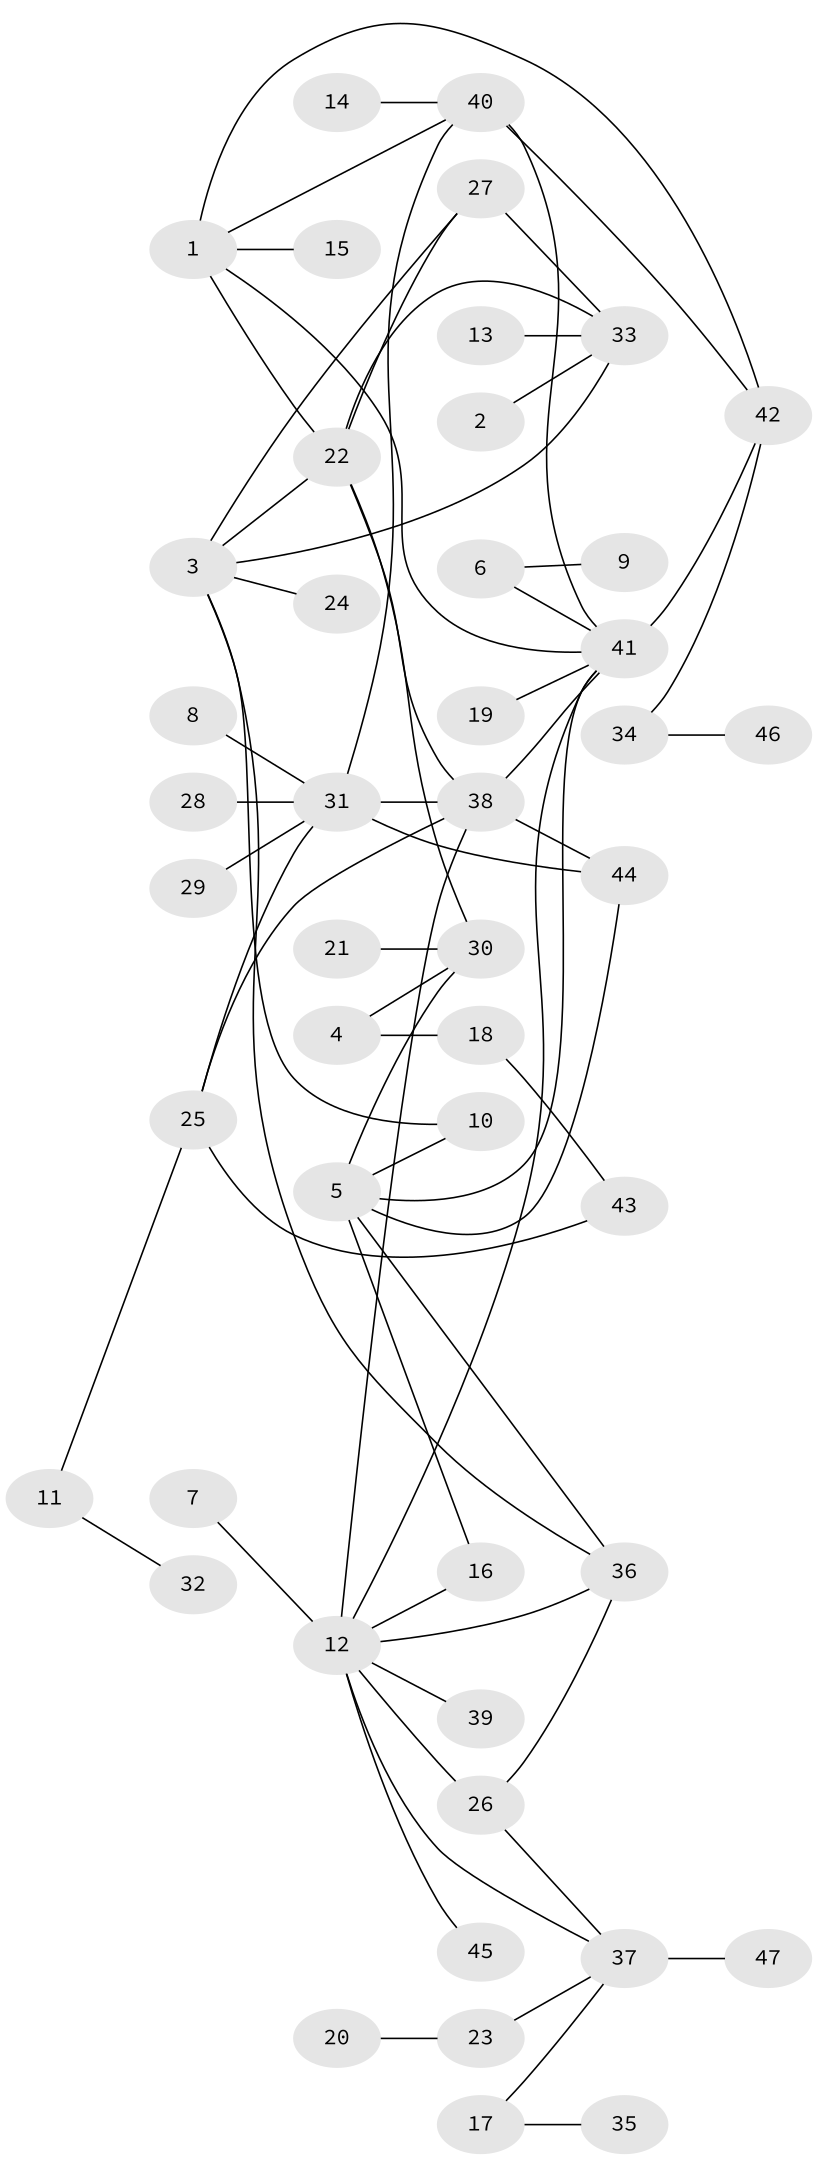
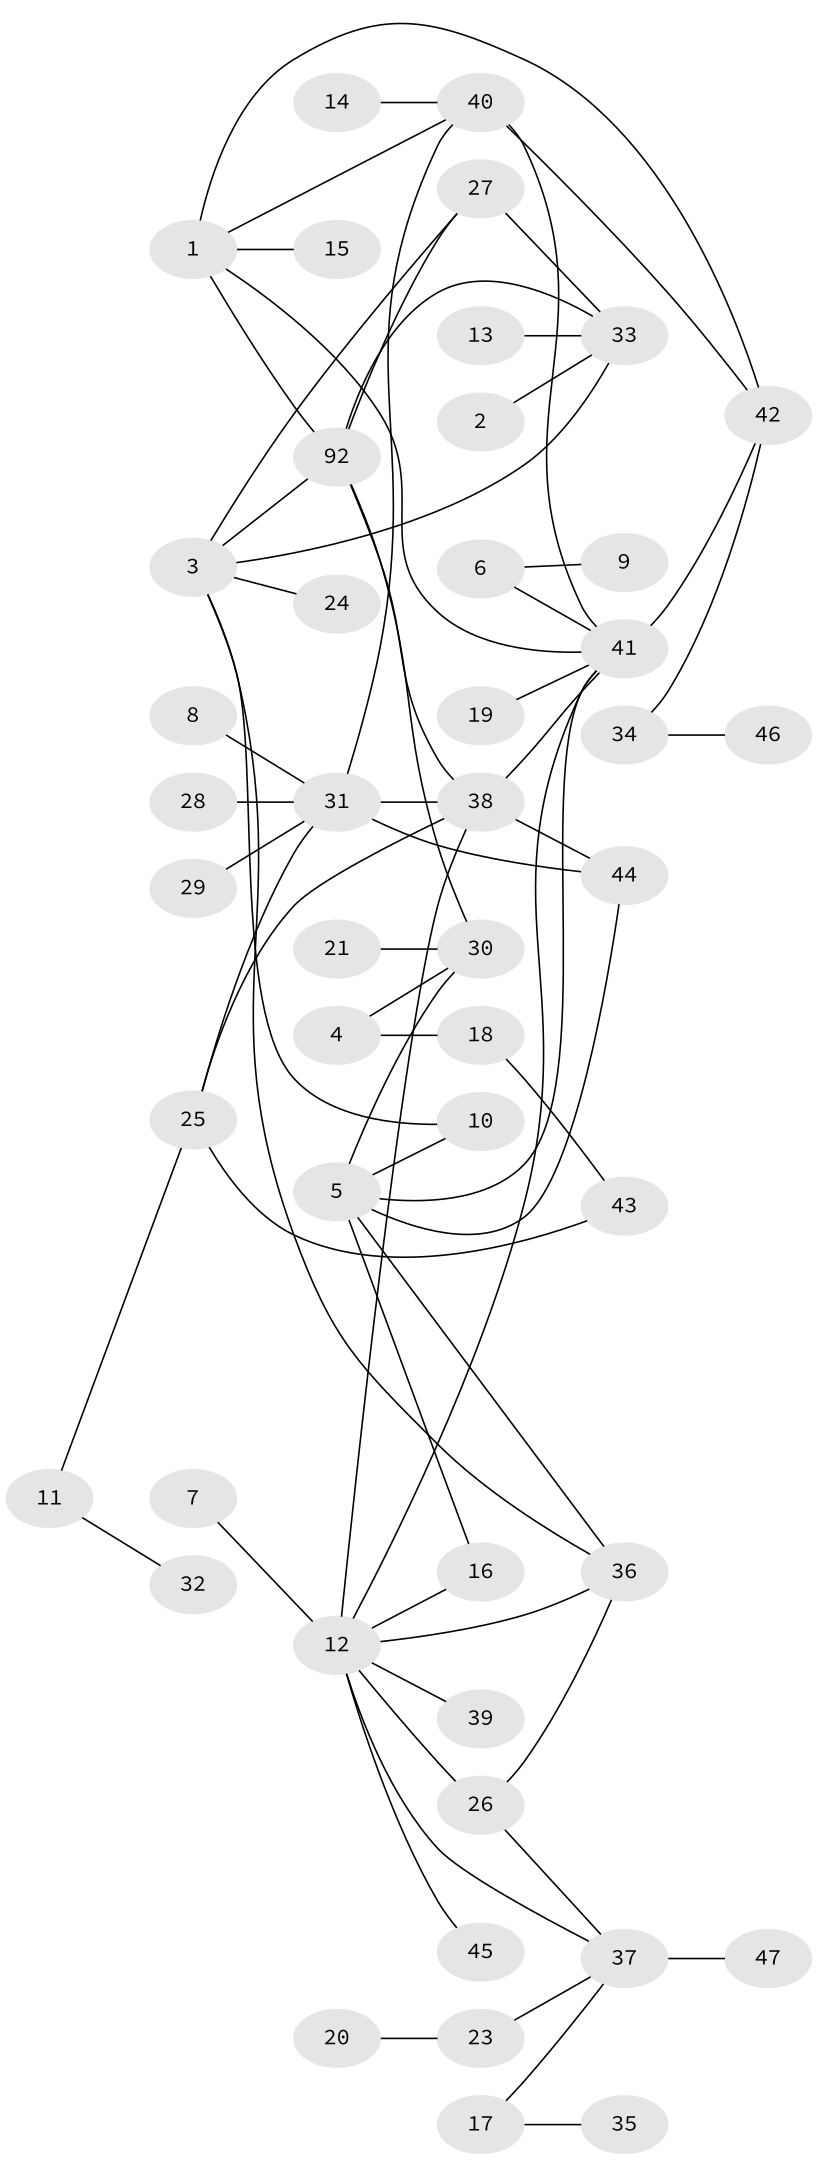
(337, 457) -> (337, 457)
